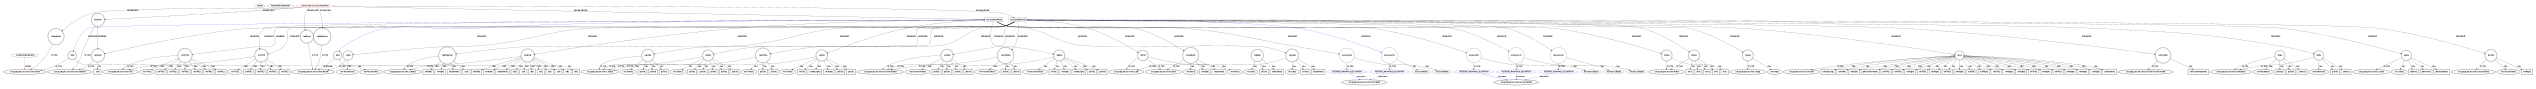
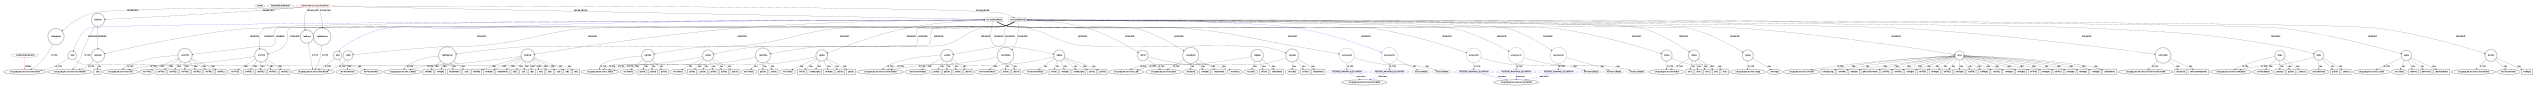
(1132, 62) -> (1206, 63)
(328, 67) -> (328, 67)
none -> (2181, 72)
